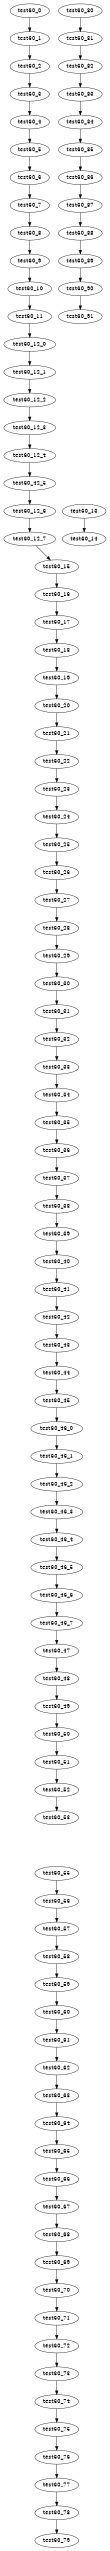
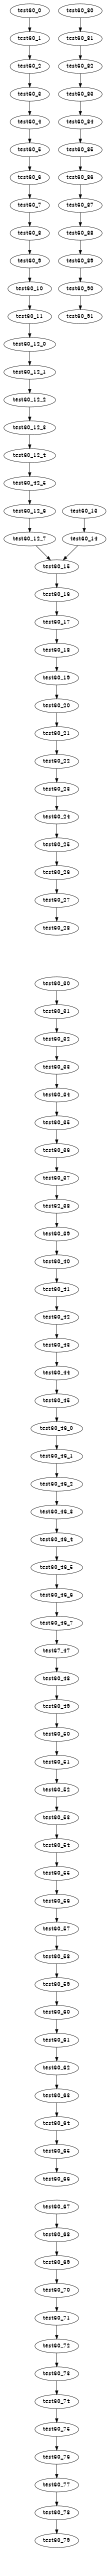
none -> (72, 551)
(57, 956) -> none
(57, 1206) -> (57, 1206)
(57, 1651) -> (57, 1651)
none -> (57, 1846)
(57, 2191) -> none
